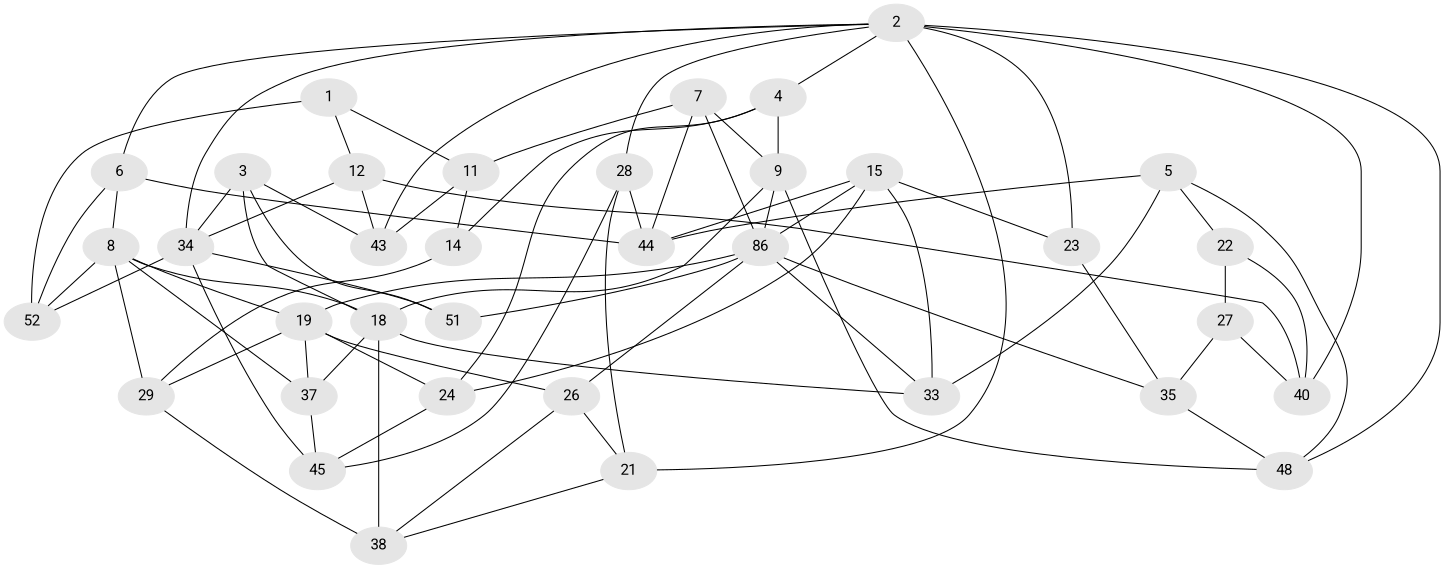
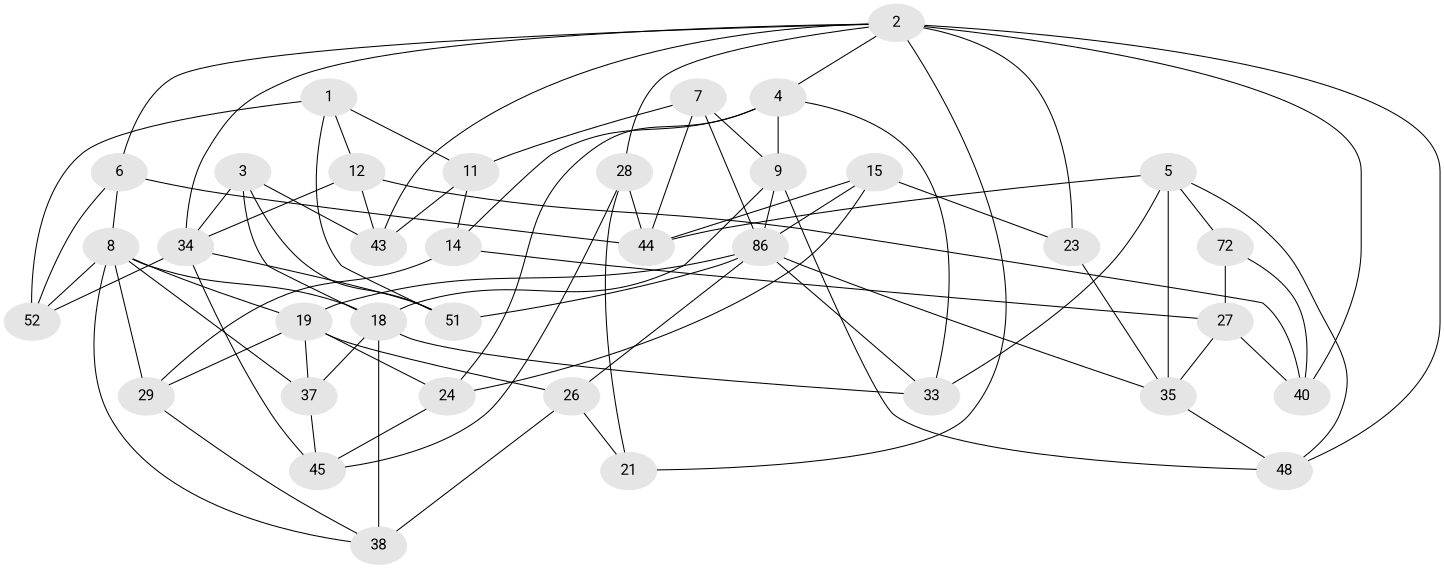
none -> (327, 242)
(1225, 247) -> (1225, 247)
(924, 279) -> (941, 211)
none -> (1168, 280)
none -> (839, 288)
(504, 508) -> (150, 464)
